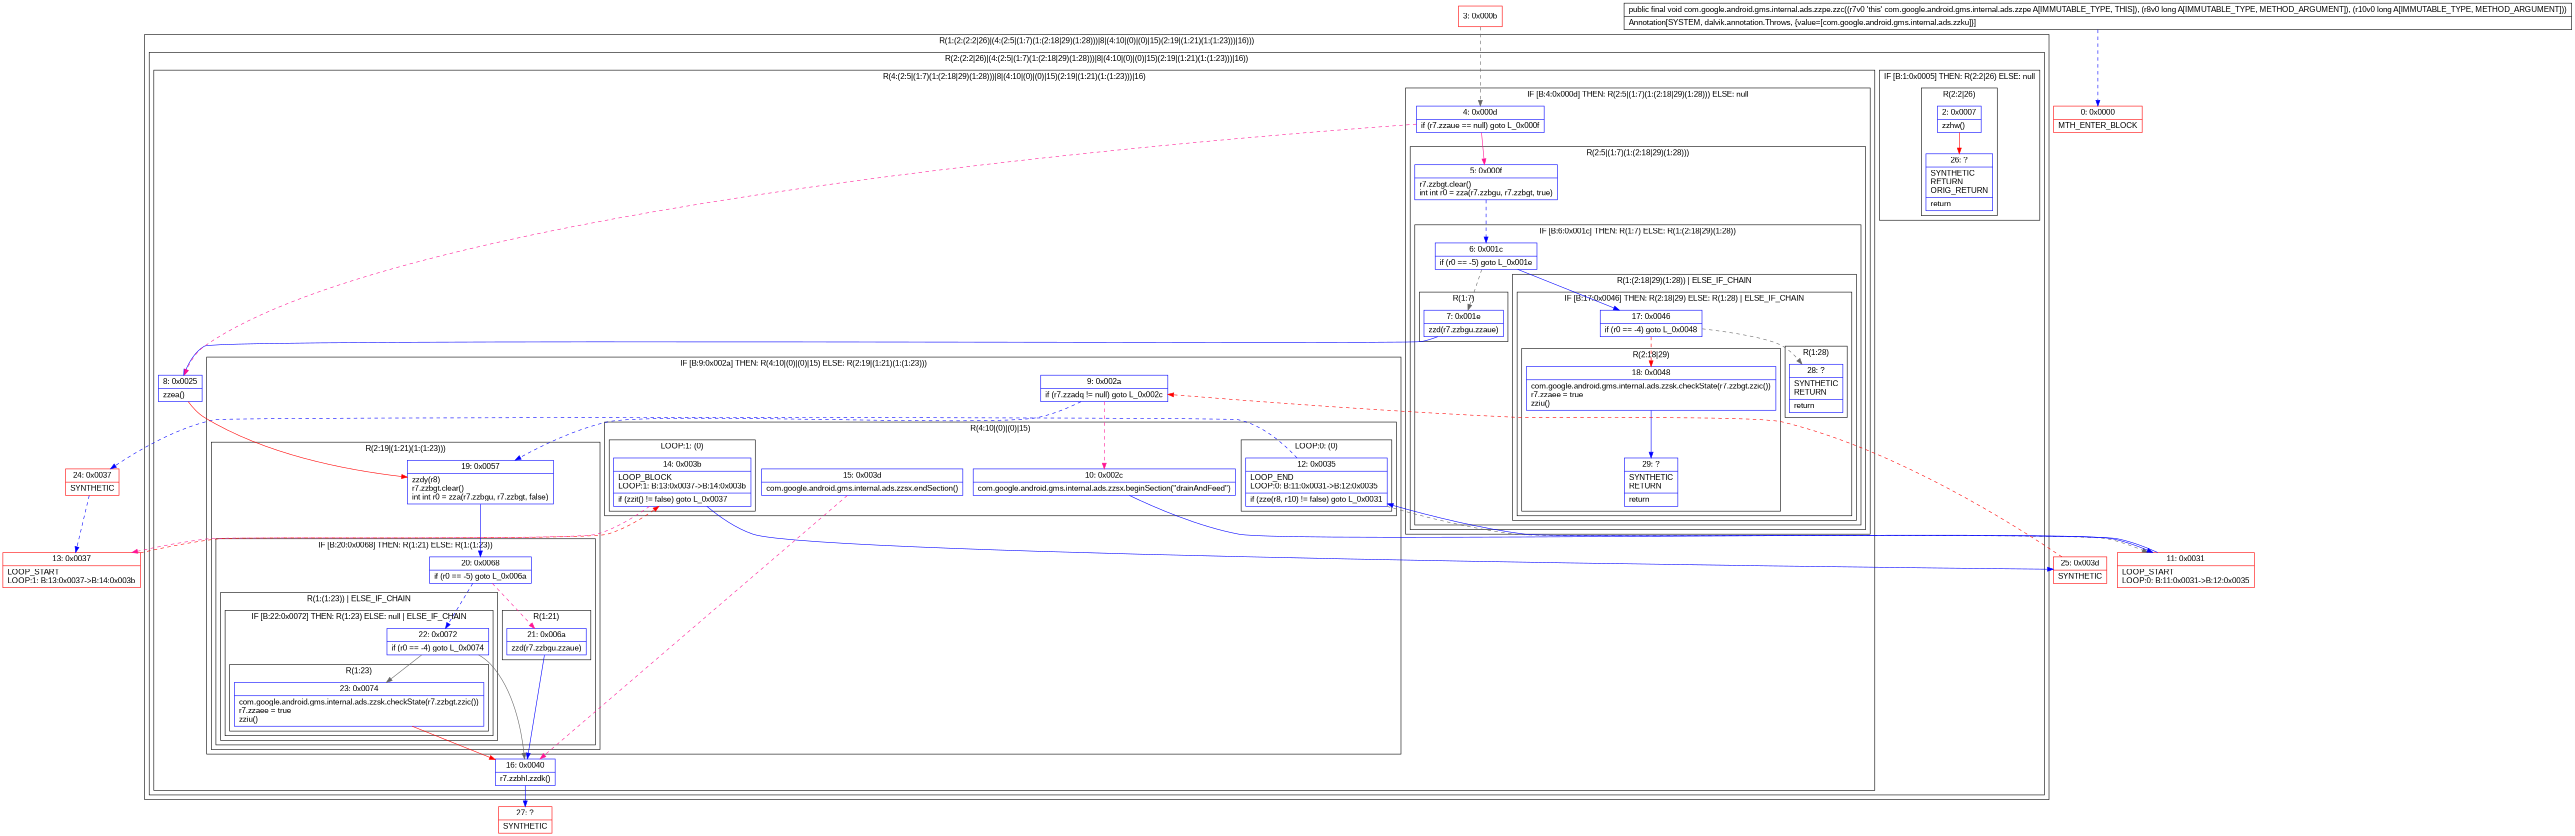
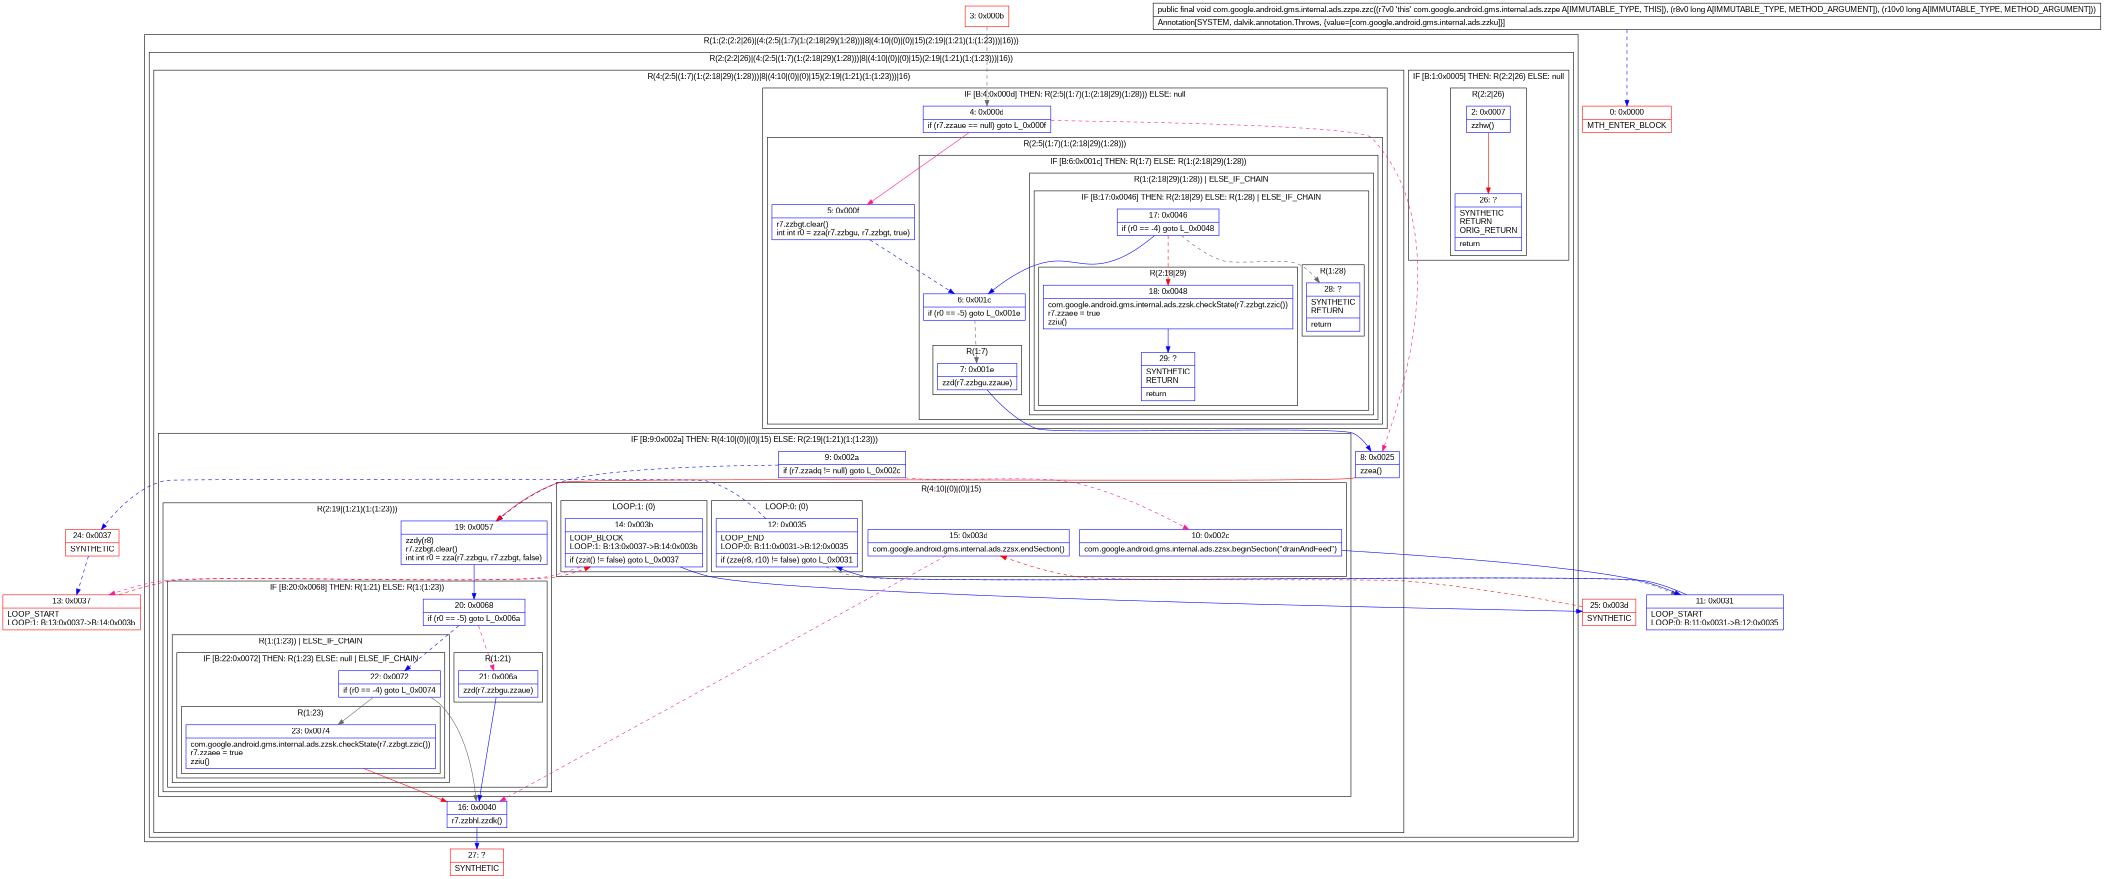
(1563, 288) -> (1074, 262)
(1634, 418) -> (1424, 583)
(2186, 570) -> (1715, 612)
